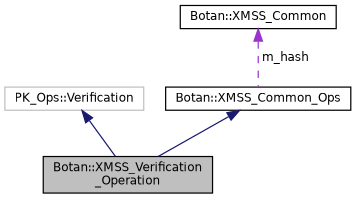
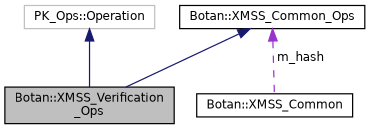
(258, 64) -> (274, 67)
(74, 99) -> (90, 17)
(128, 175) -> (90, 105)
